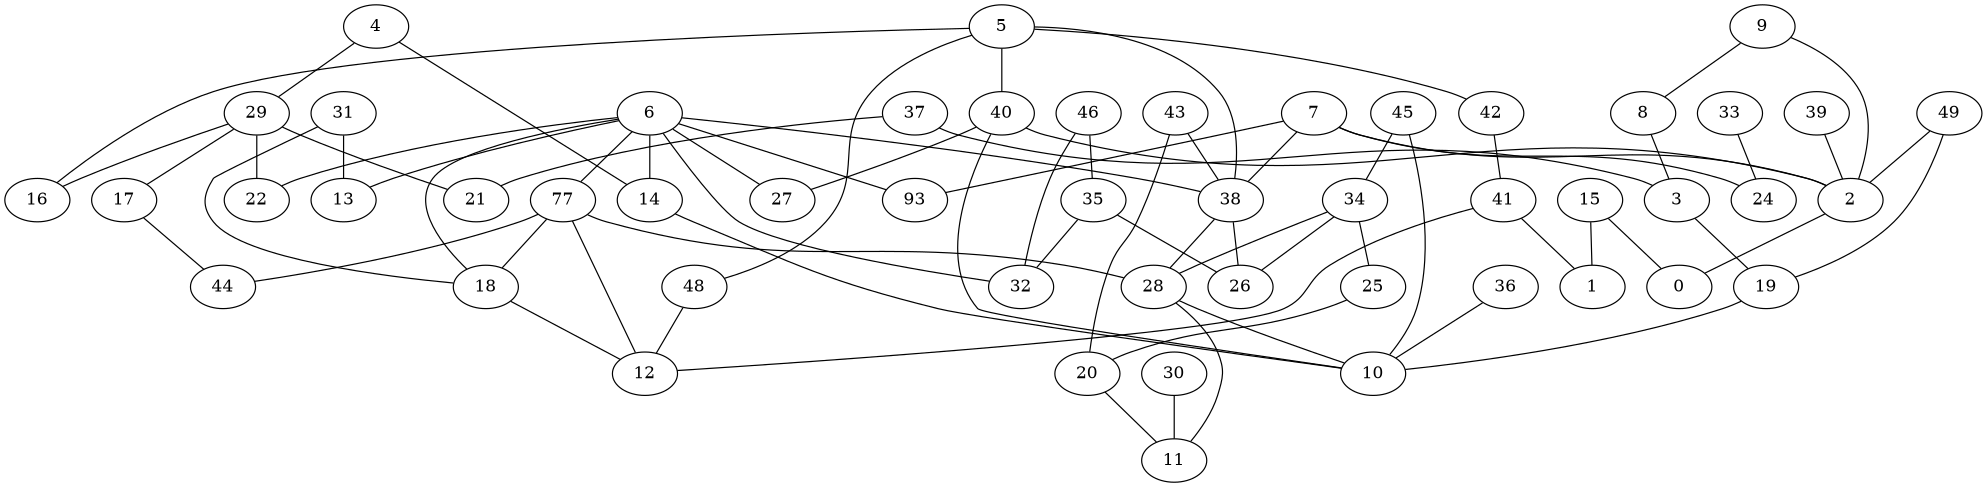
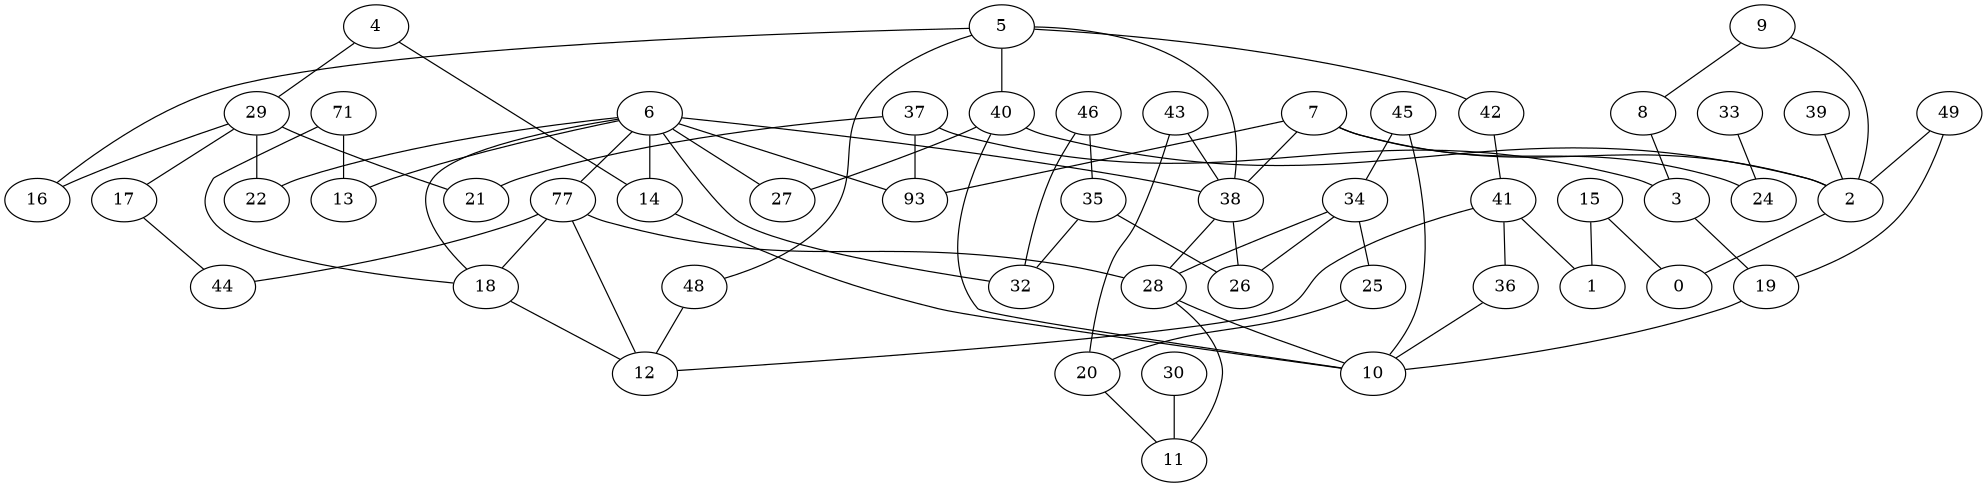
(344, 113) -> (344, 113)
none -> (915, 160)
none -> (1505, 244)
